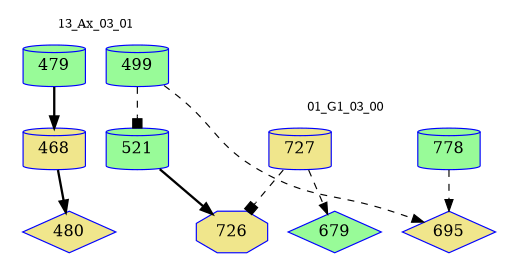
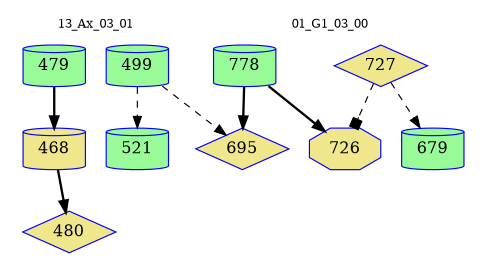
(137, 102) -> (137, 102)
(300, 149) -> (381, 66)
(171, 178) -> (292, 105)
(449, 185) -> (244, 102)
(335, 232) -> (433, 149)
